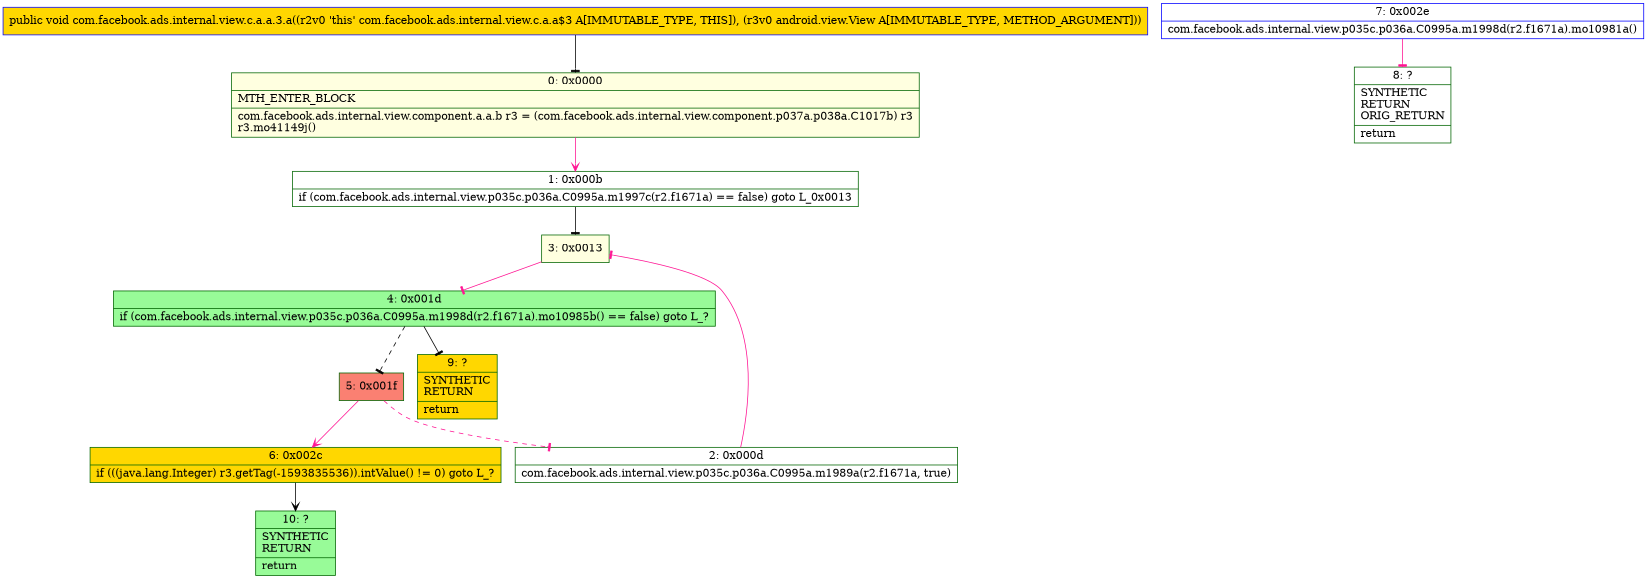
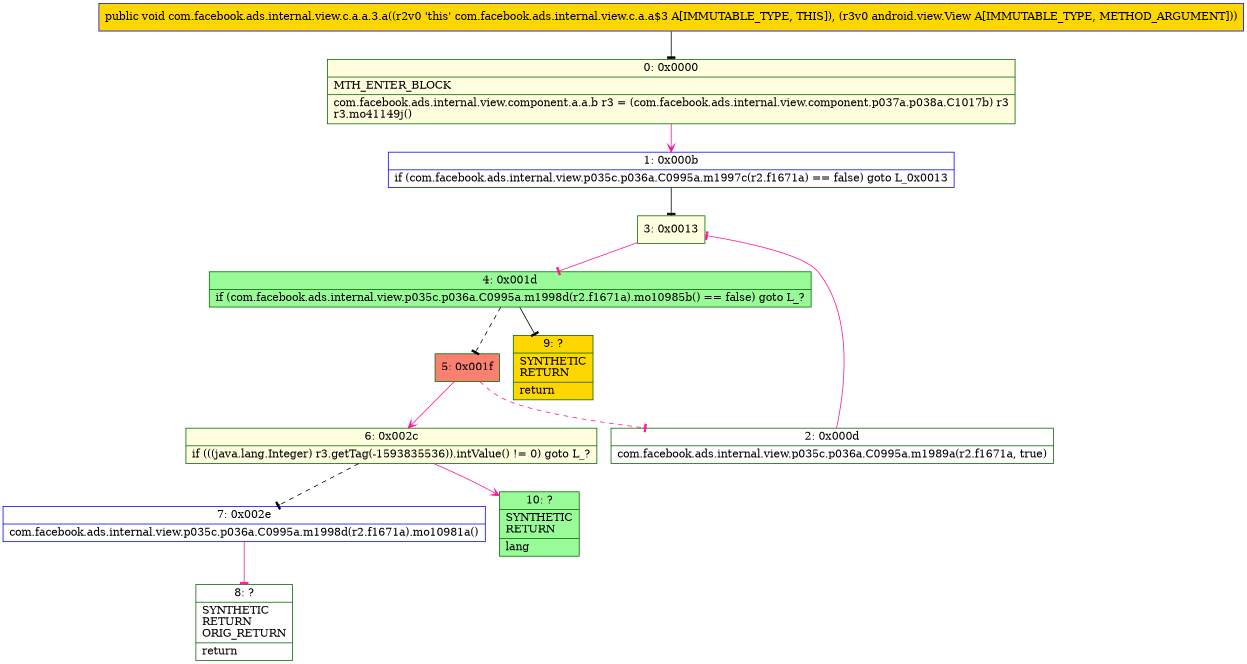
(575, 189) -> (671, 170)
(296, 465) -> (391, 446)
none -> (319, 484)
(296, 493) -> (463, 477)
(279, 566) -> (518, 547)
